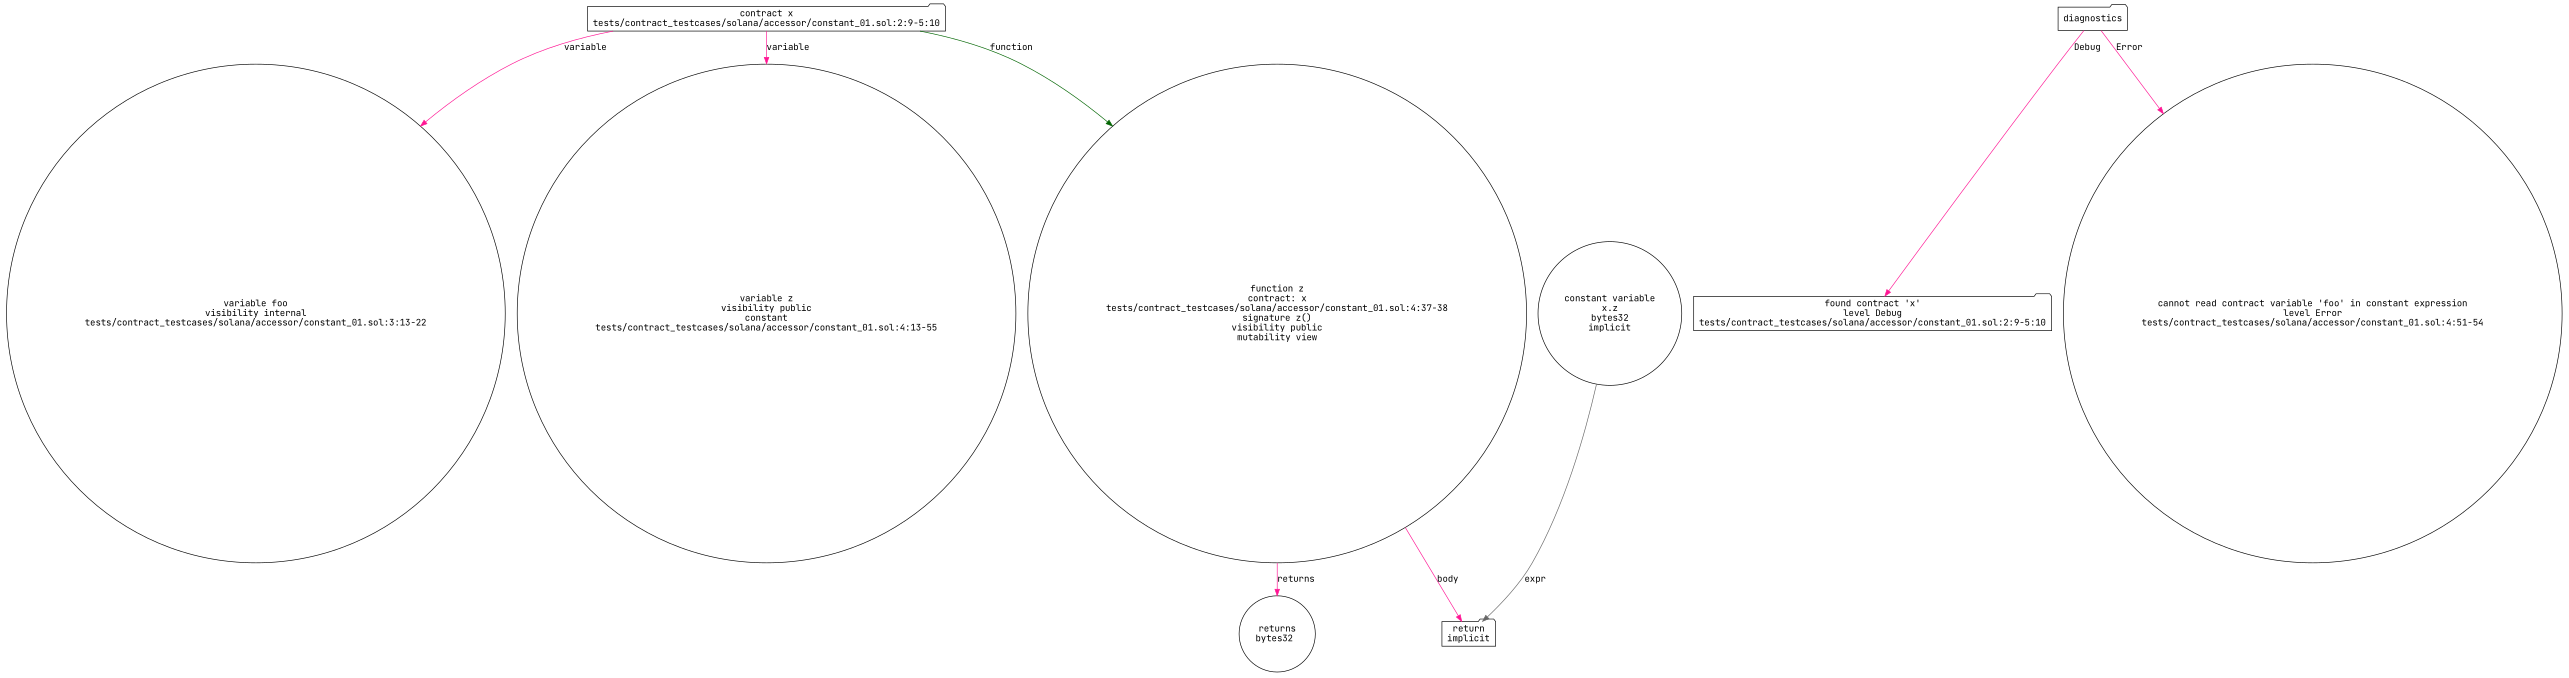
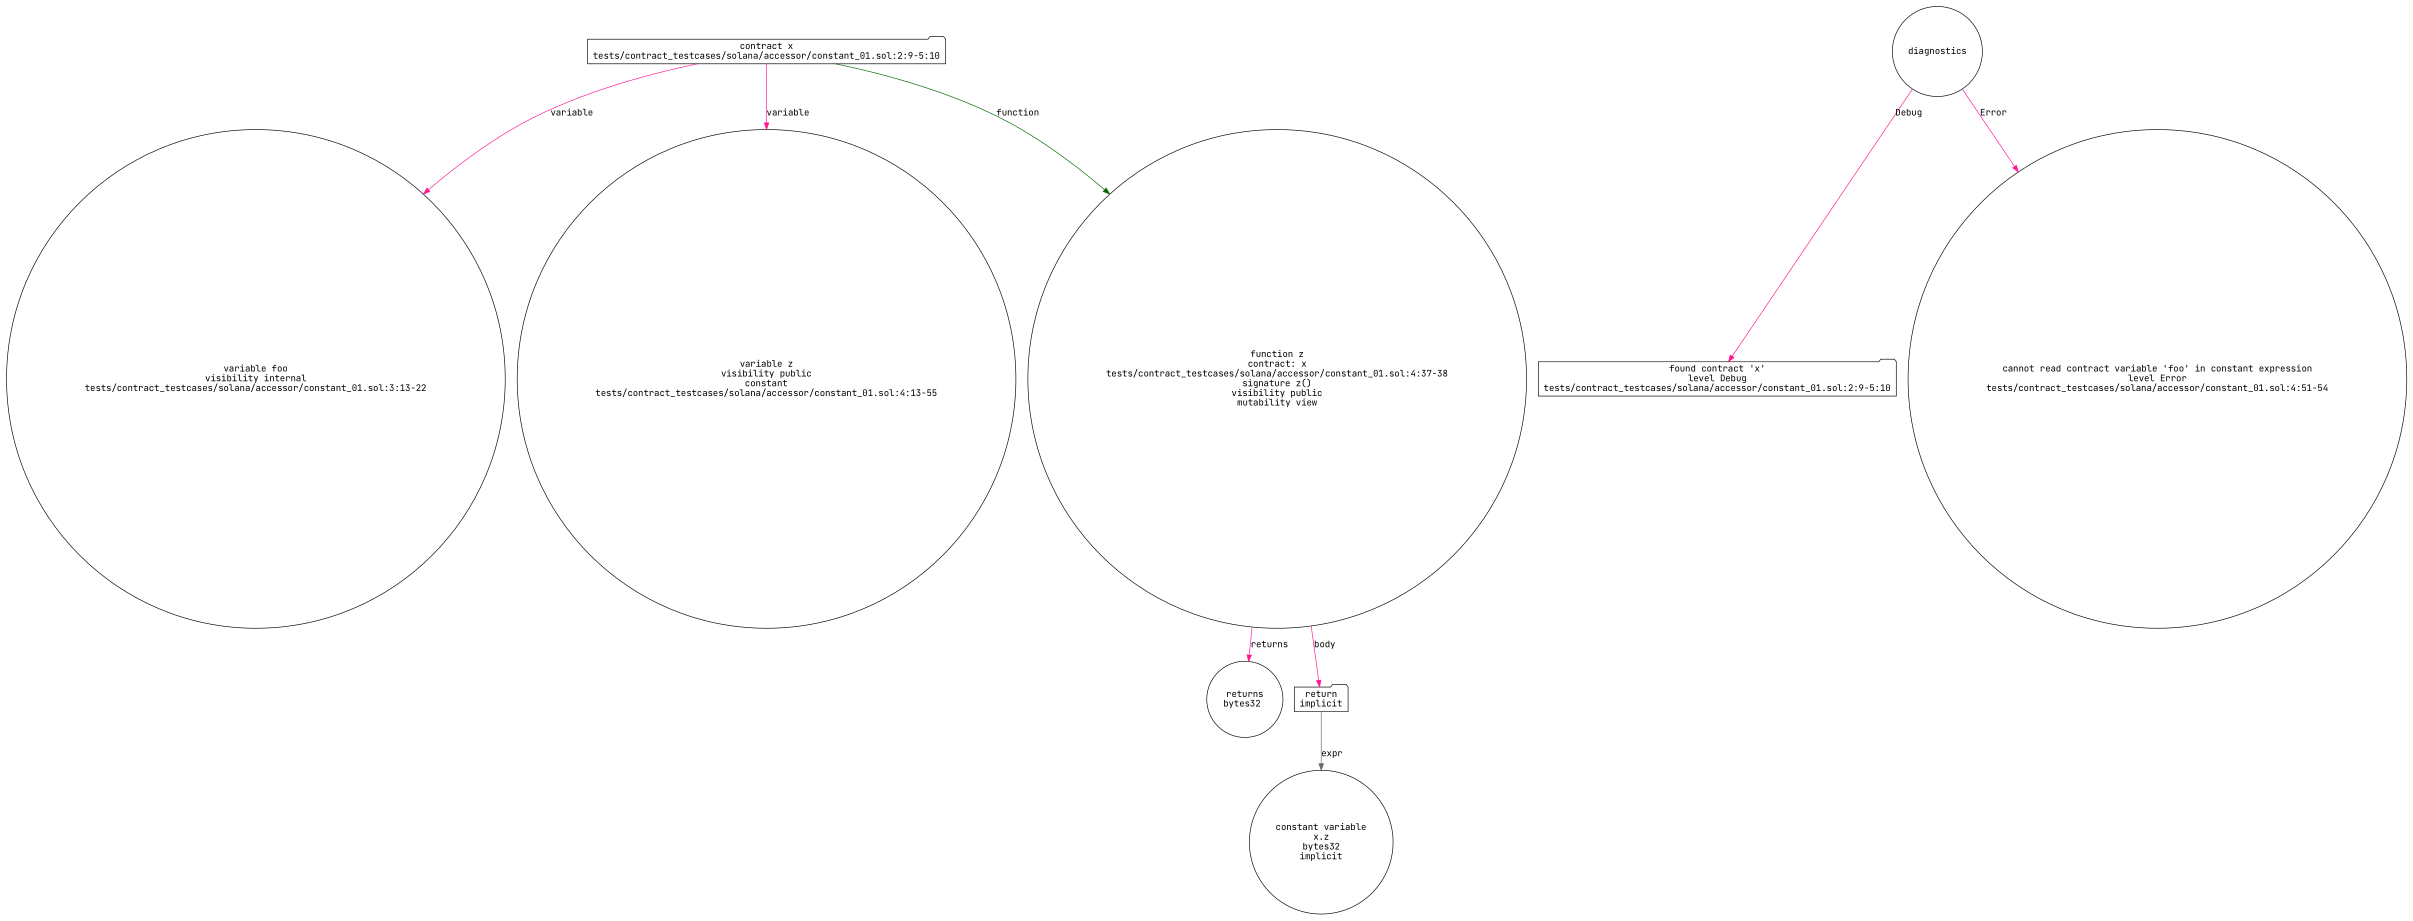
(2093, 19) -> (1937, 51)
(1558, 509) -> (1321, 738)
